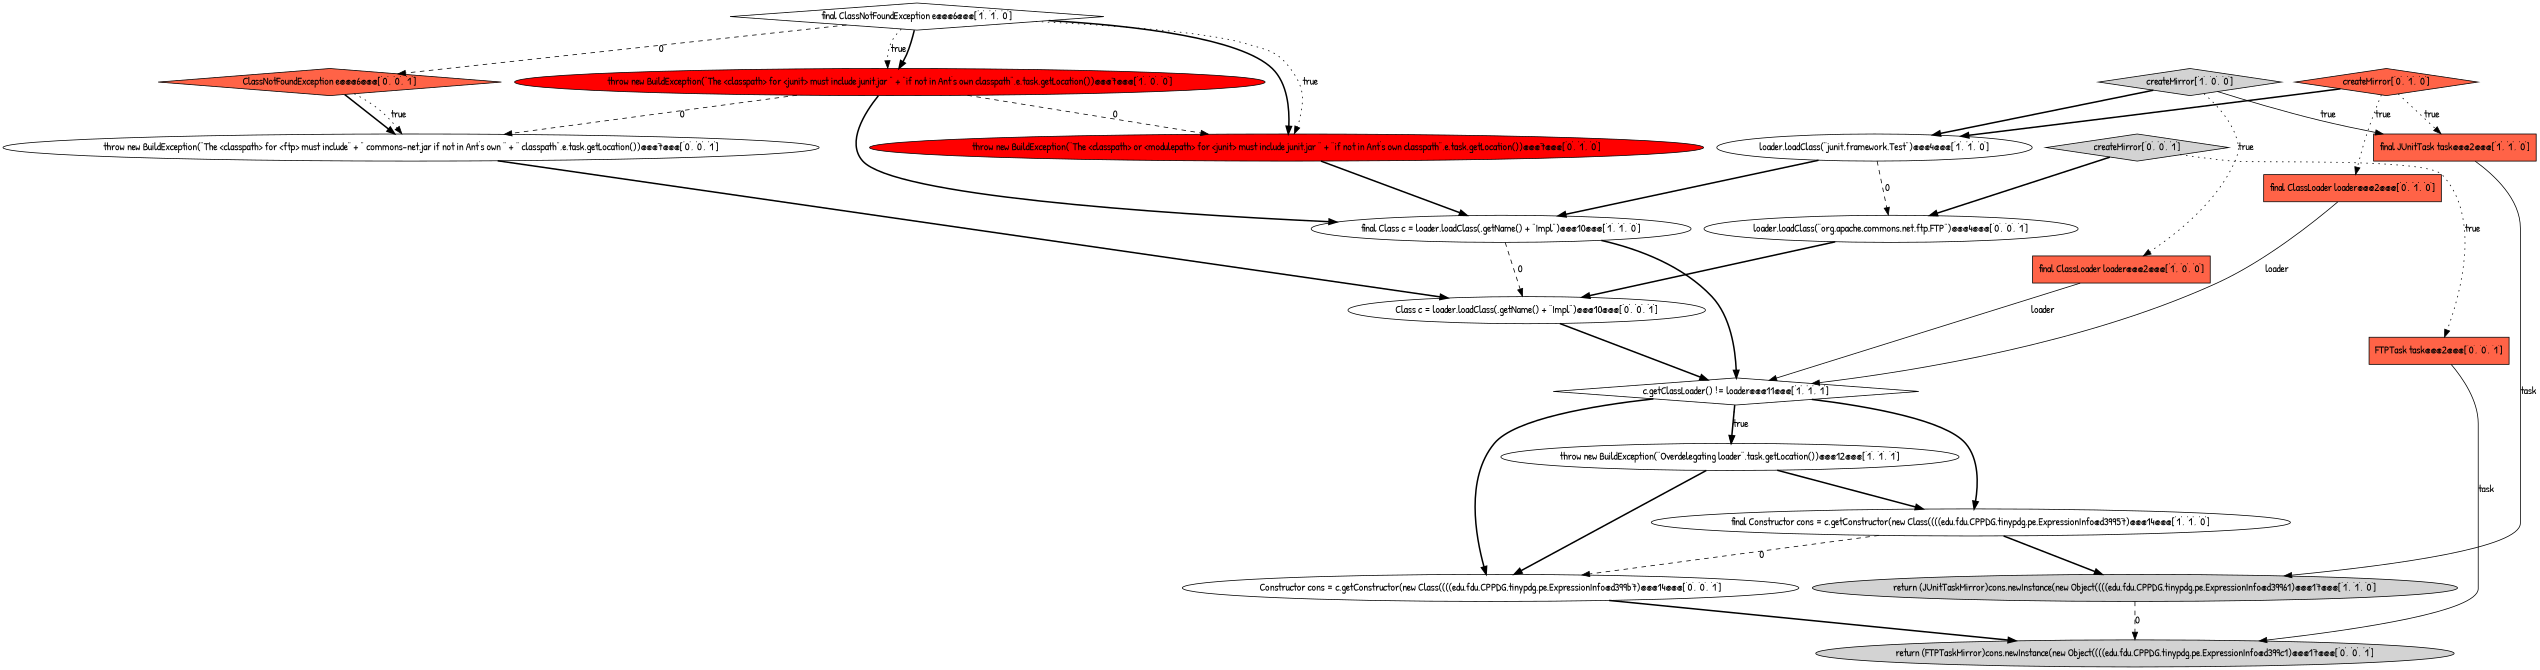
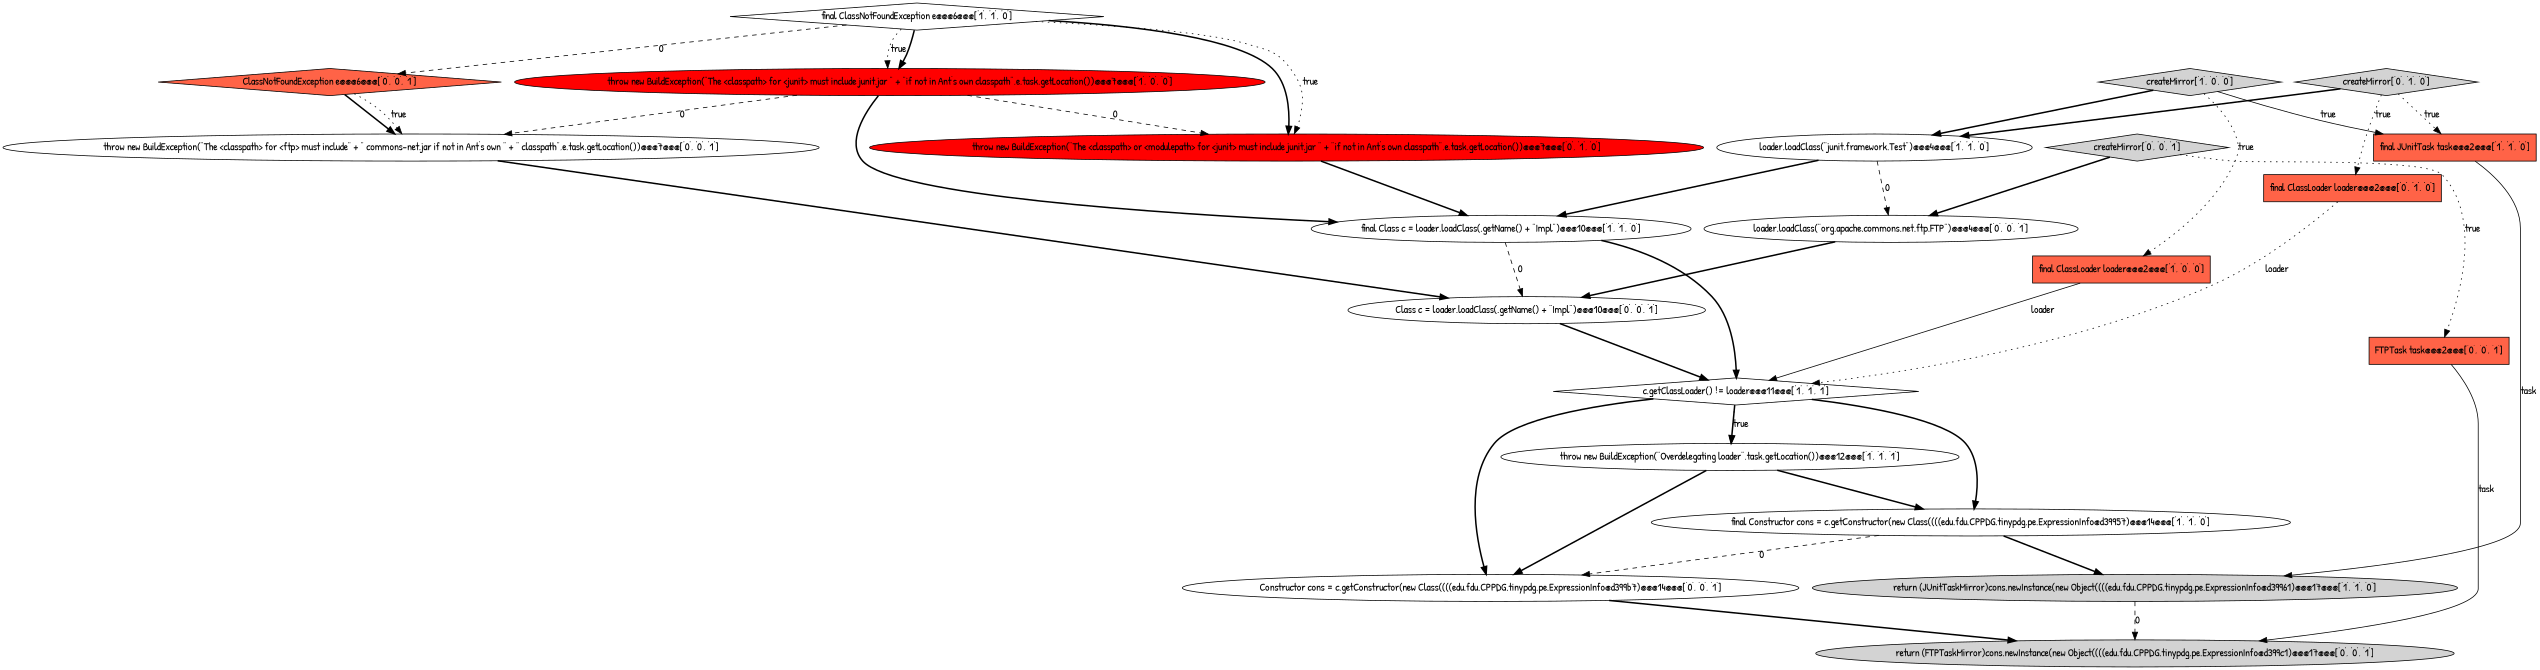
(2386, 82) -> (2386, 82)
(2092, 328) -> (2092, 328)
